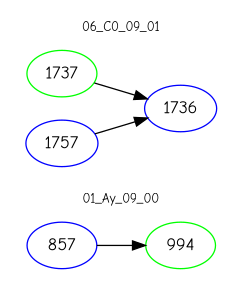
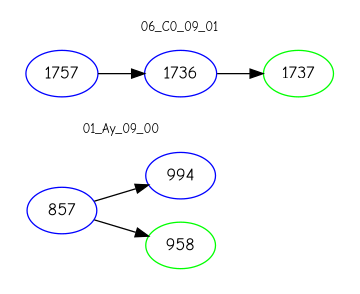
(115, 89) -> (234, 74)
none -> (181, 245)
(181, 245) -> (181, 176)
